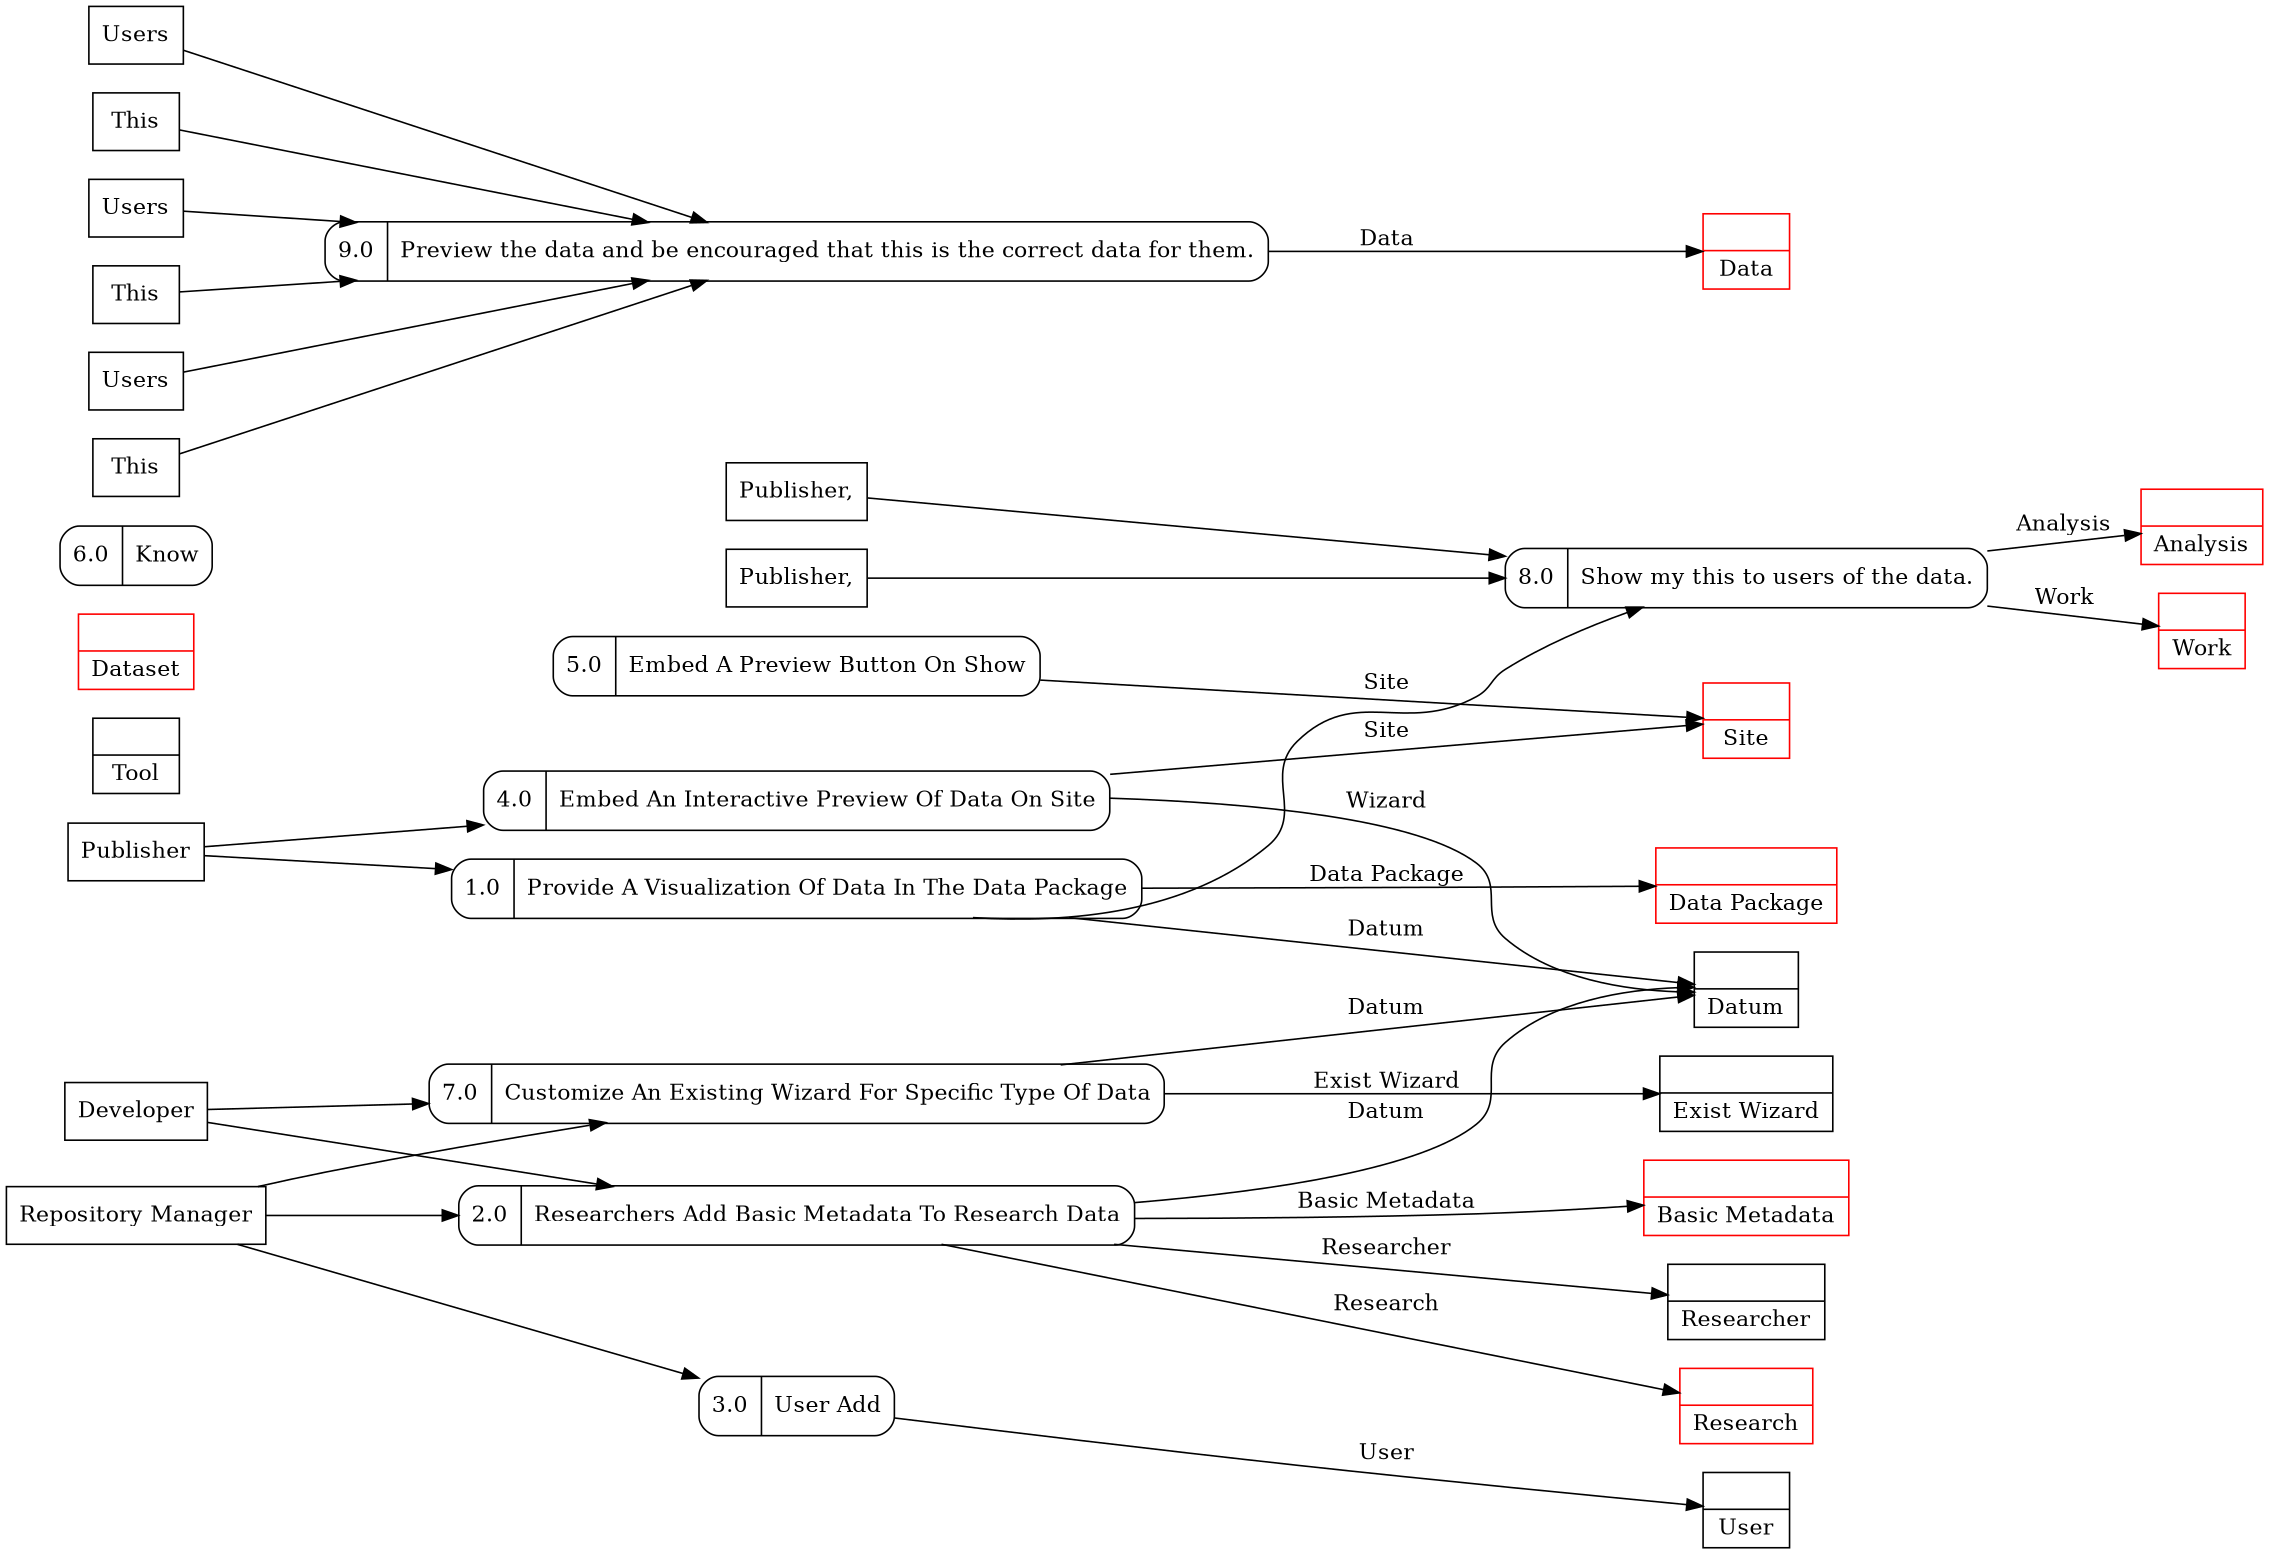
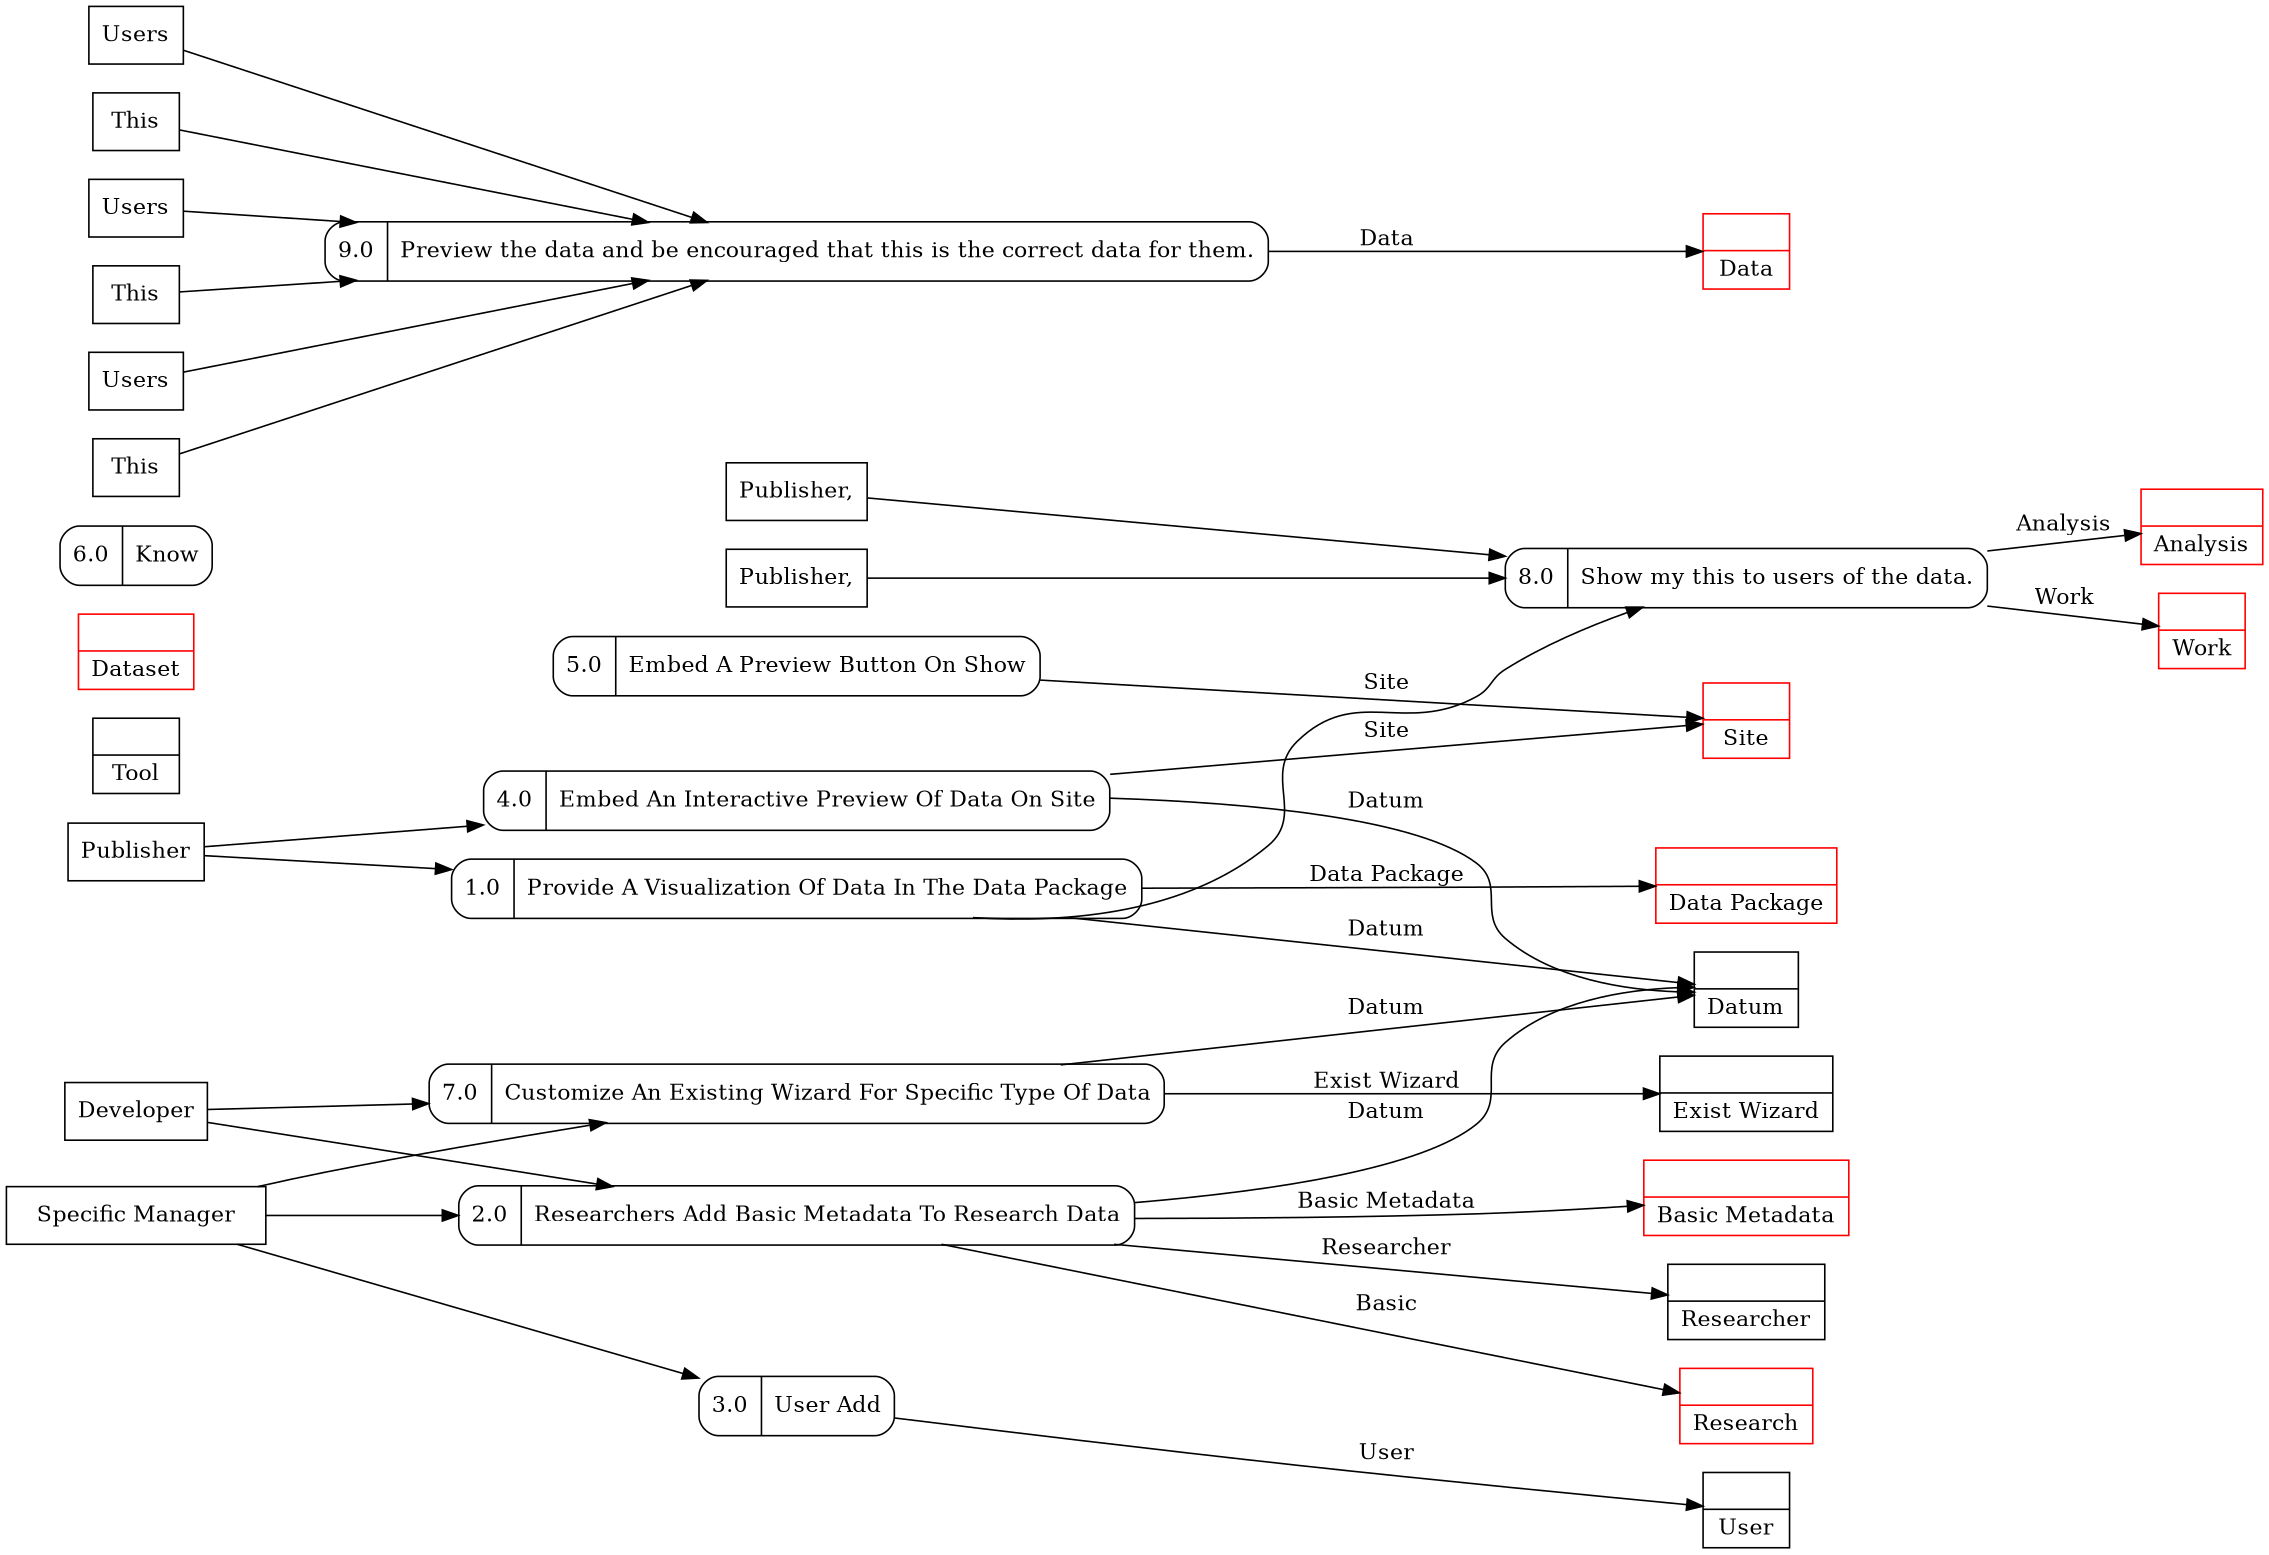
(1387, 801) -> (1387, 801)
(136, 1215) -> (136, 1215)
(1387, 1304) -> (1387, 1304)
